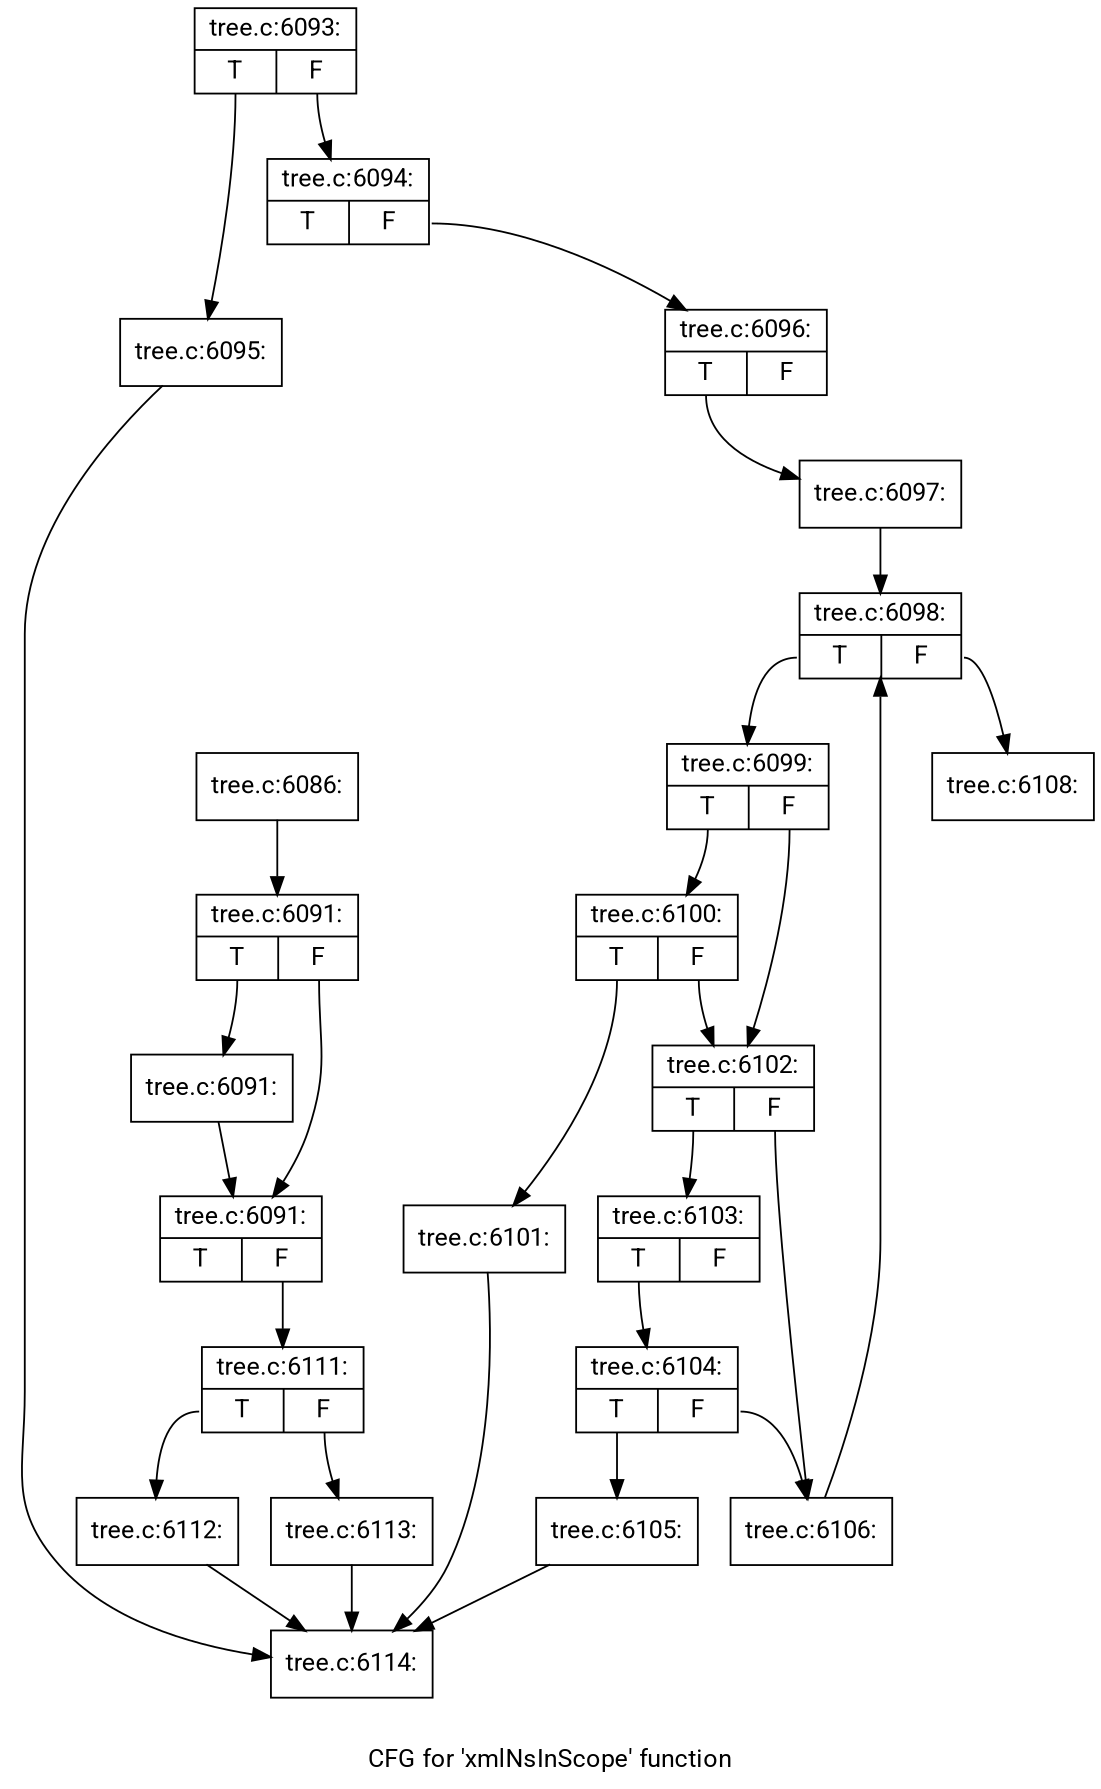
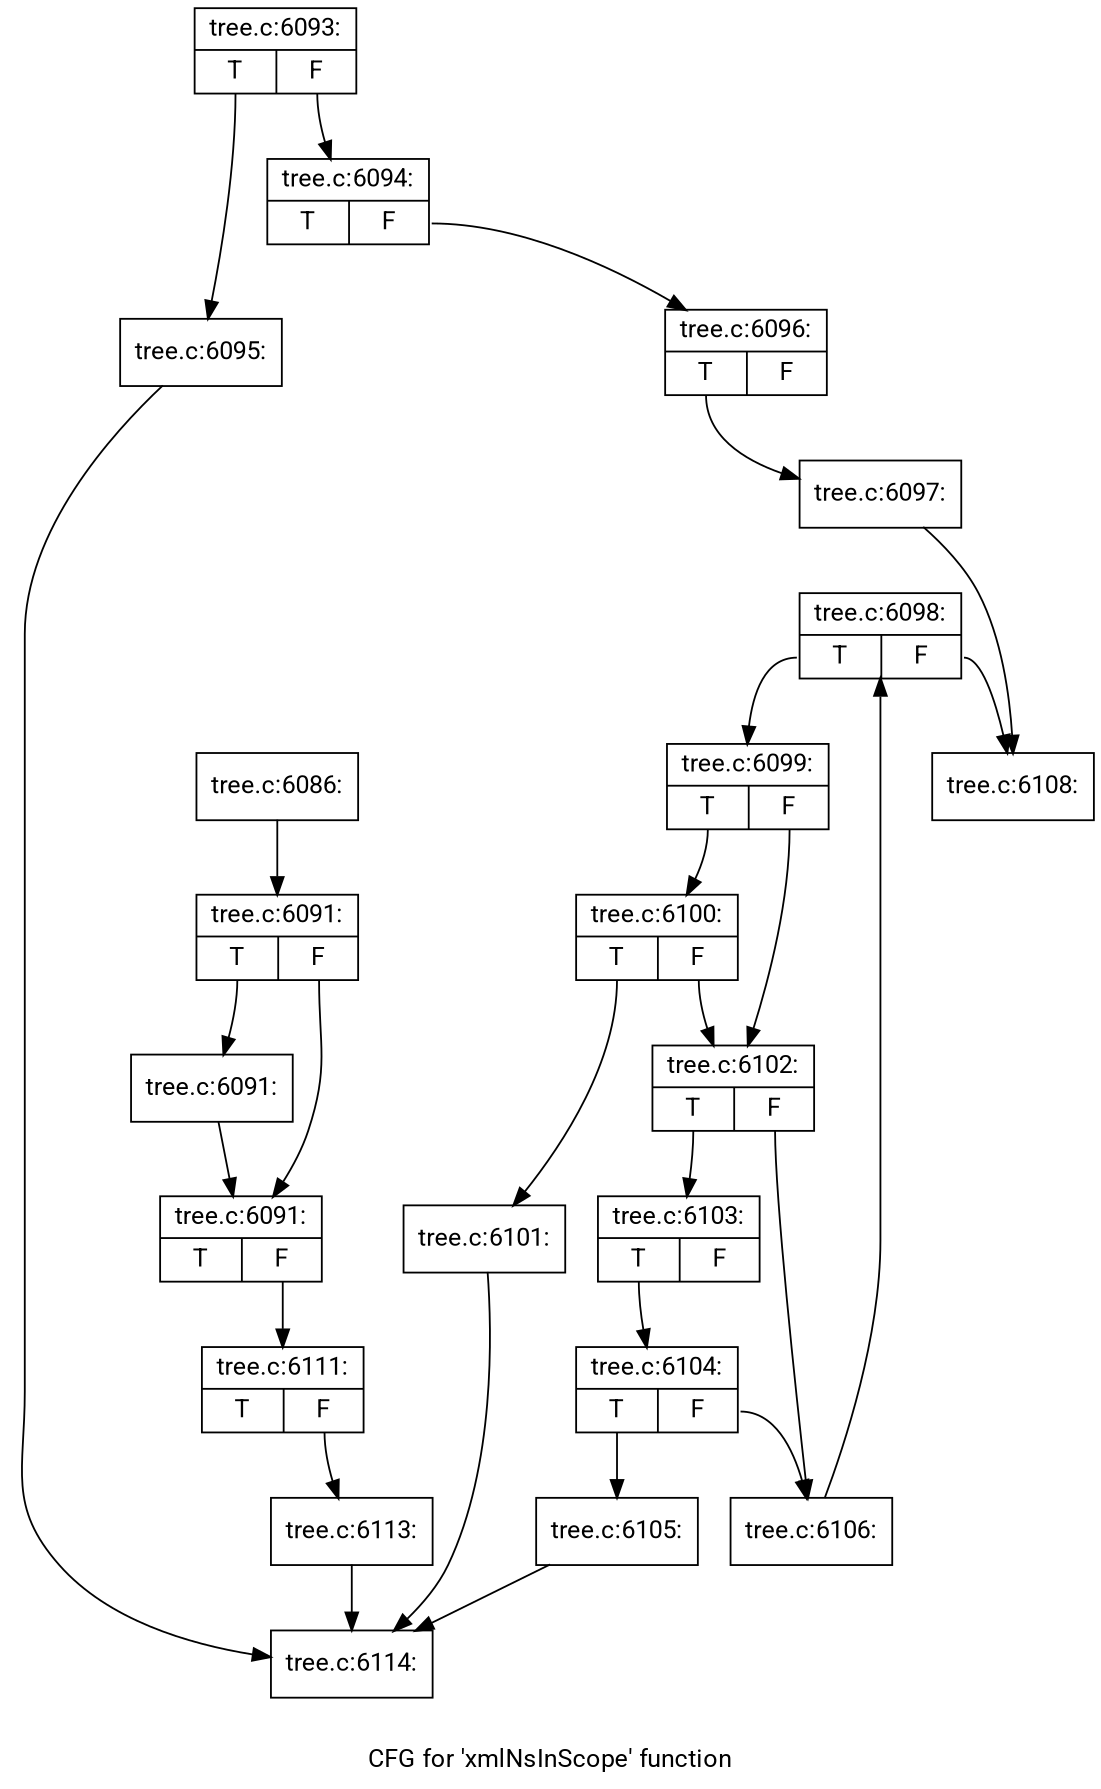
(880, 551) -> (990, 621)
(157, 1531) -> none
